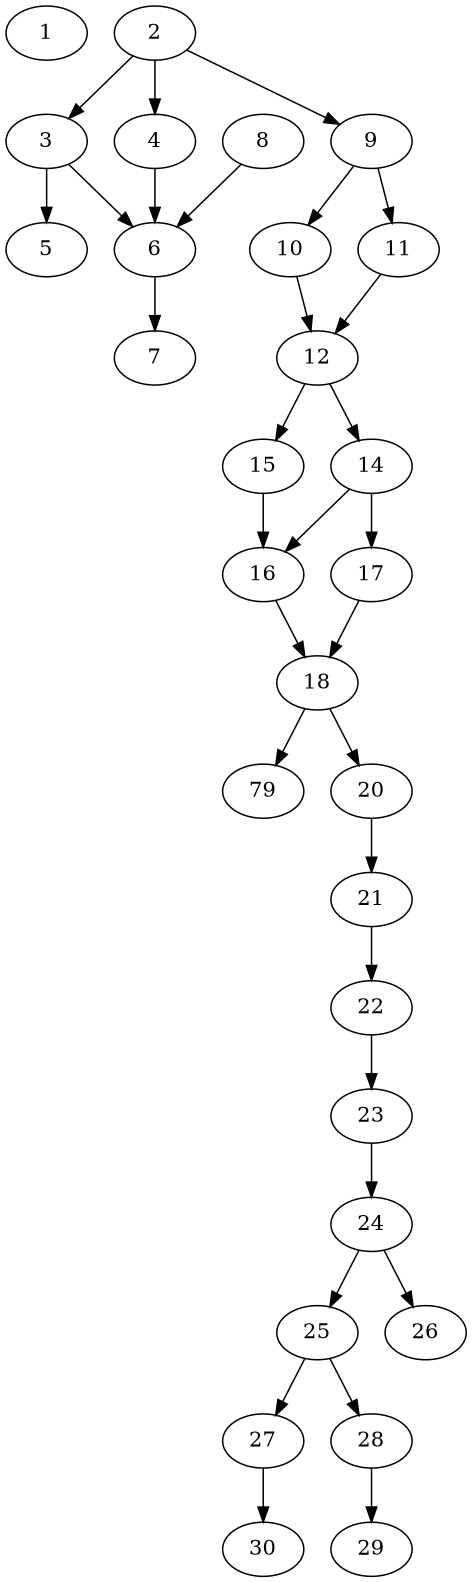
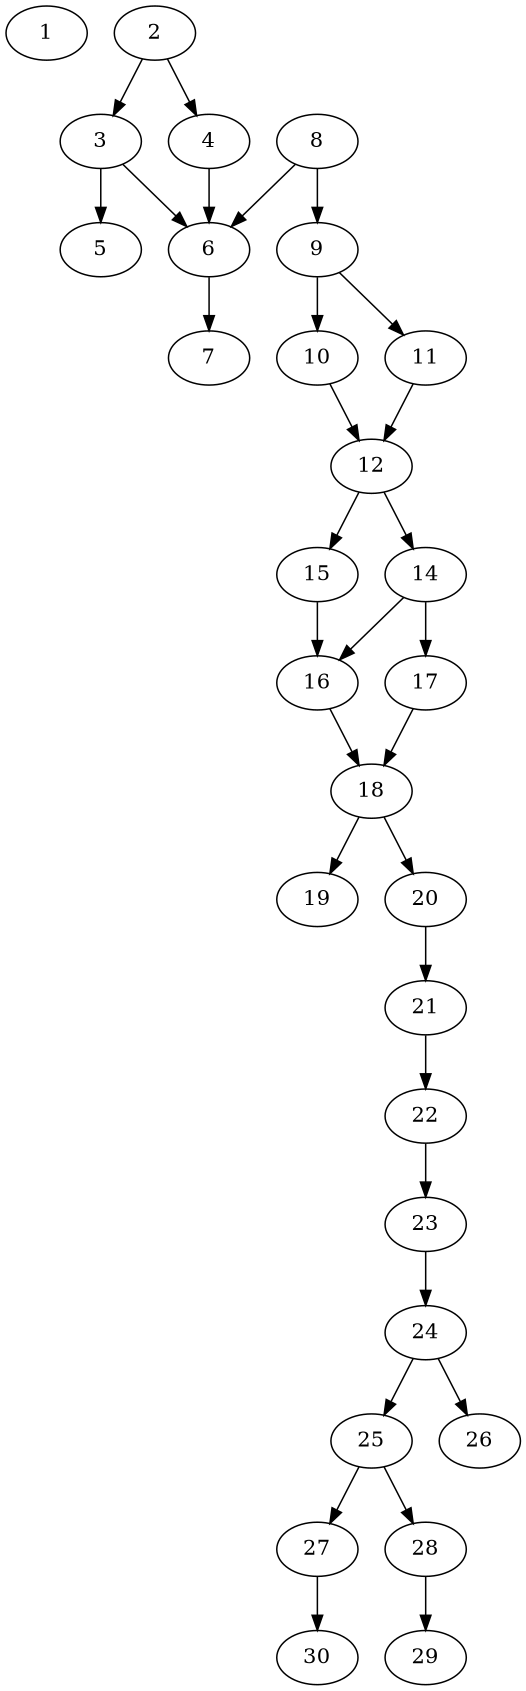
(256, 84) -> (317, 188)
(263, 791) -> (317, 899)
